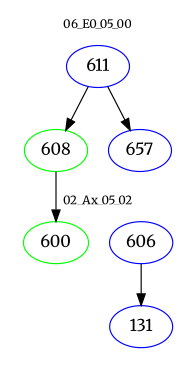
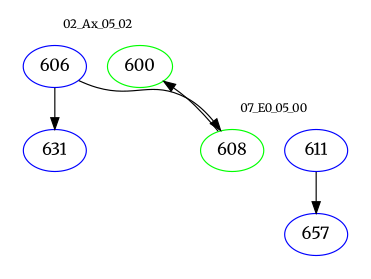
(98, 25) -> (274, 109)
(80, 103) -> (150, 90)
(141, 327) -> (55, 150)
